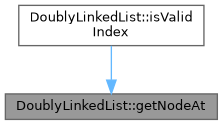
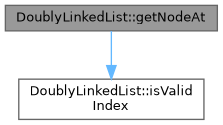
(111, 63) -> (111, 48)
